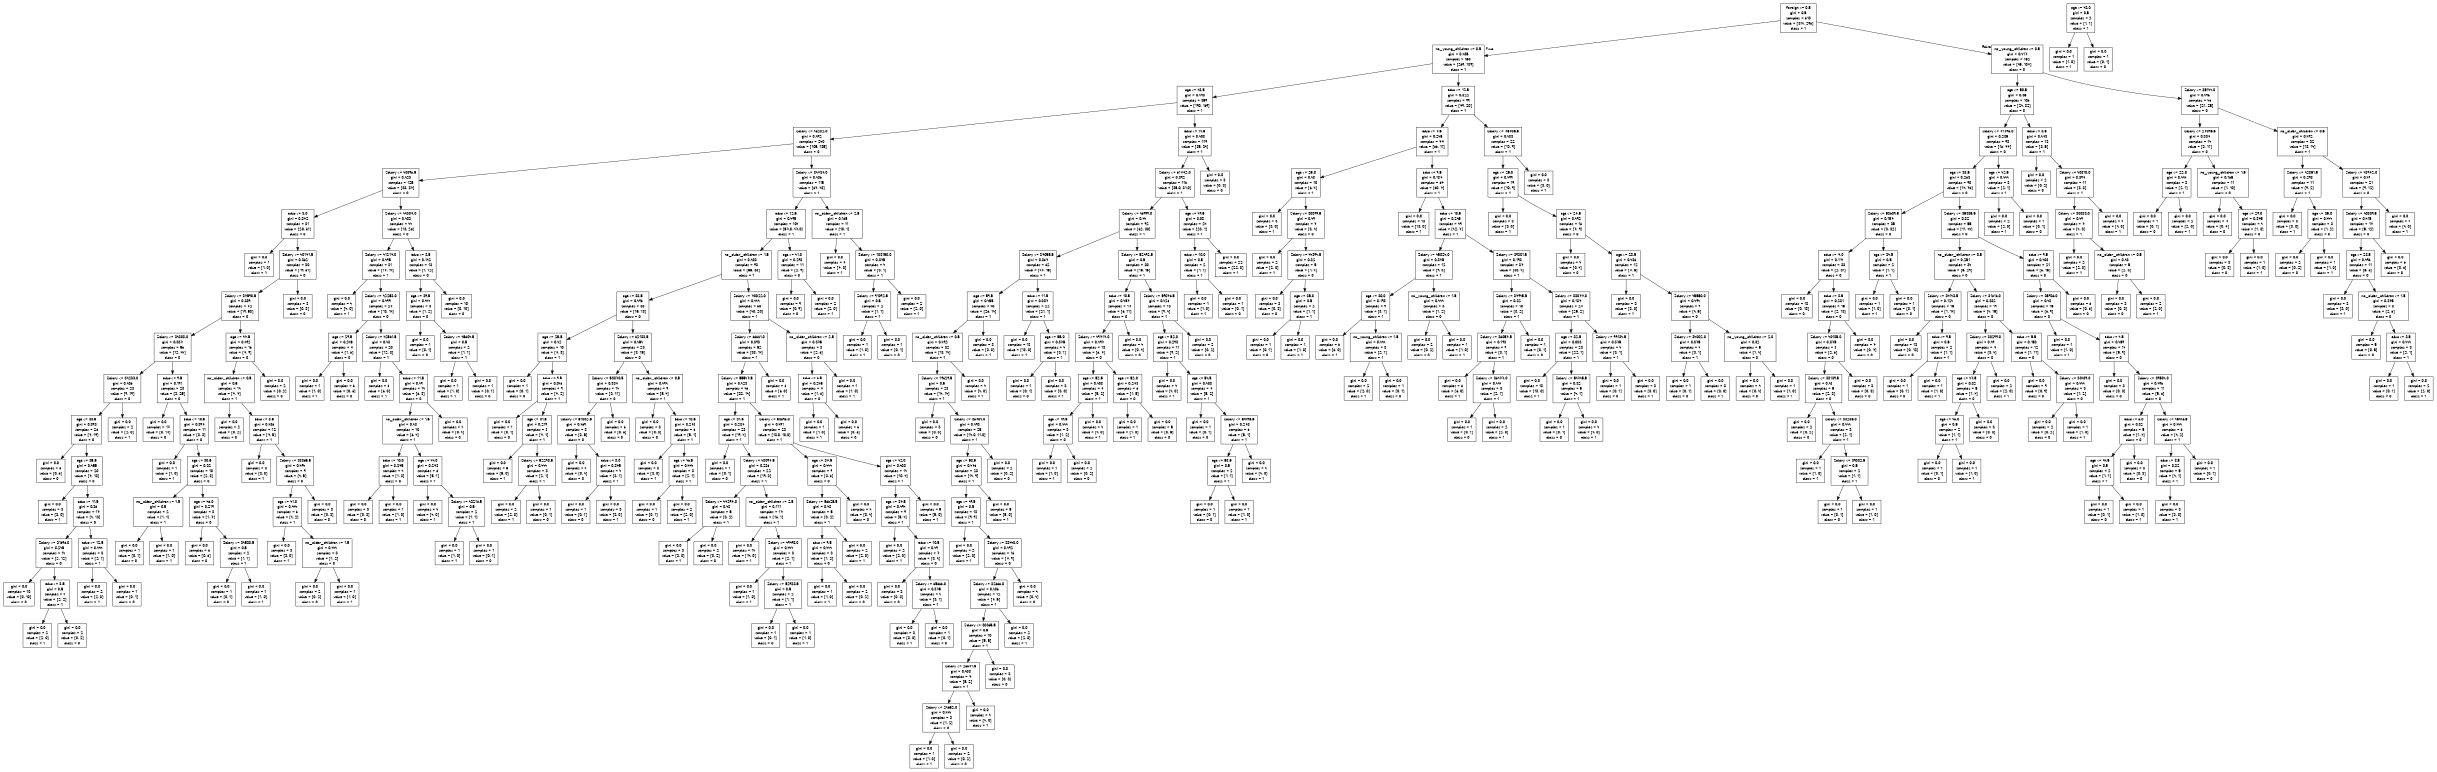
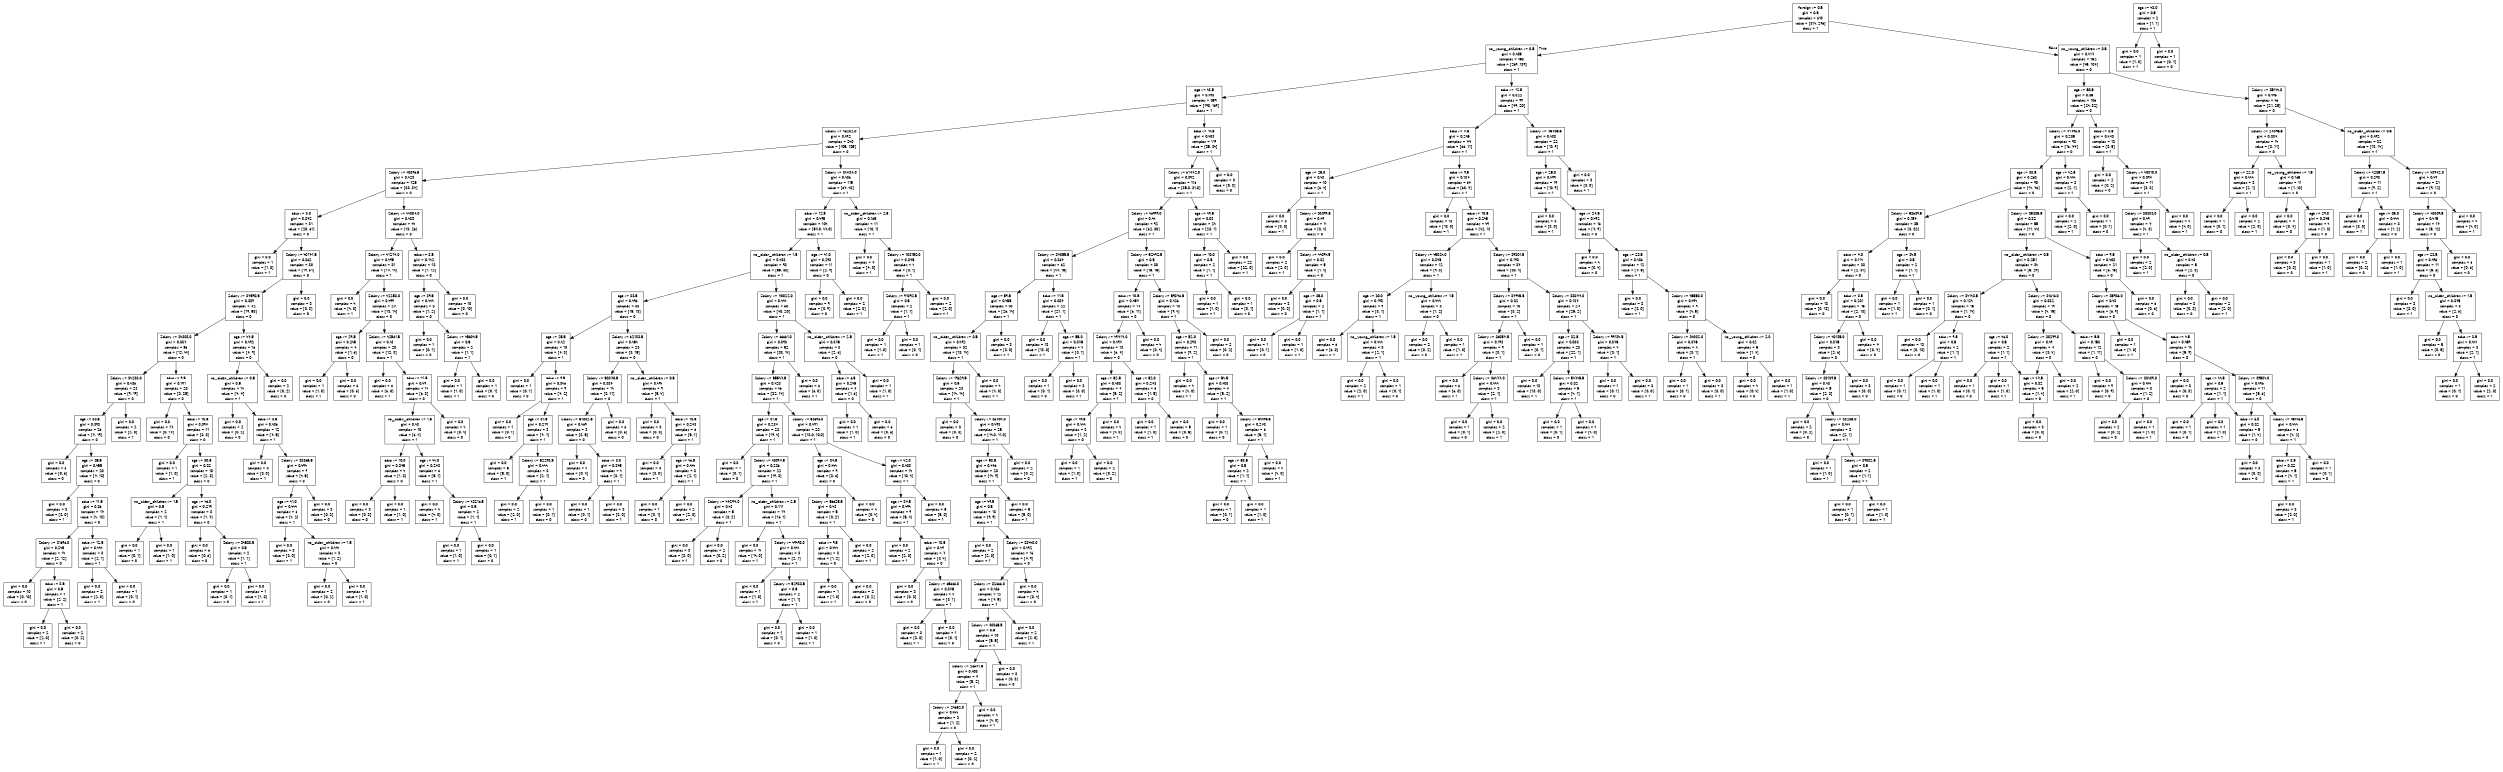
(1959, 407) -> (2015, 367)
(2118, 449) -> (2231, 408)
